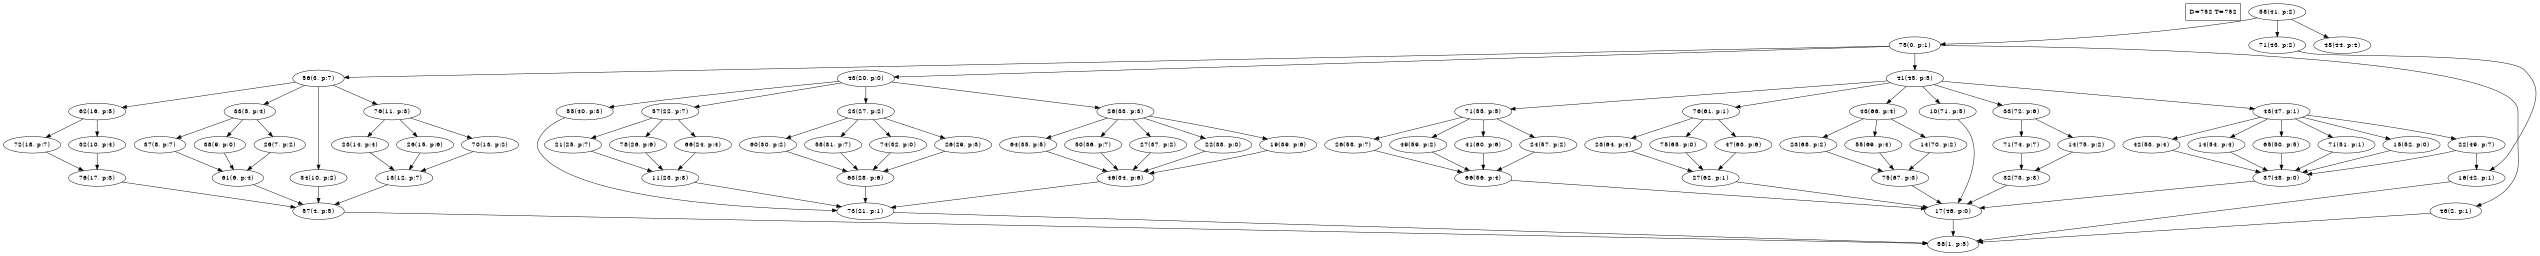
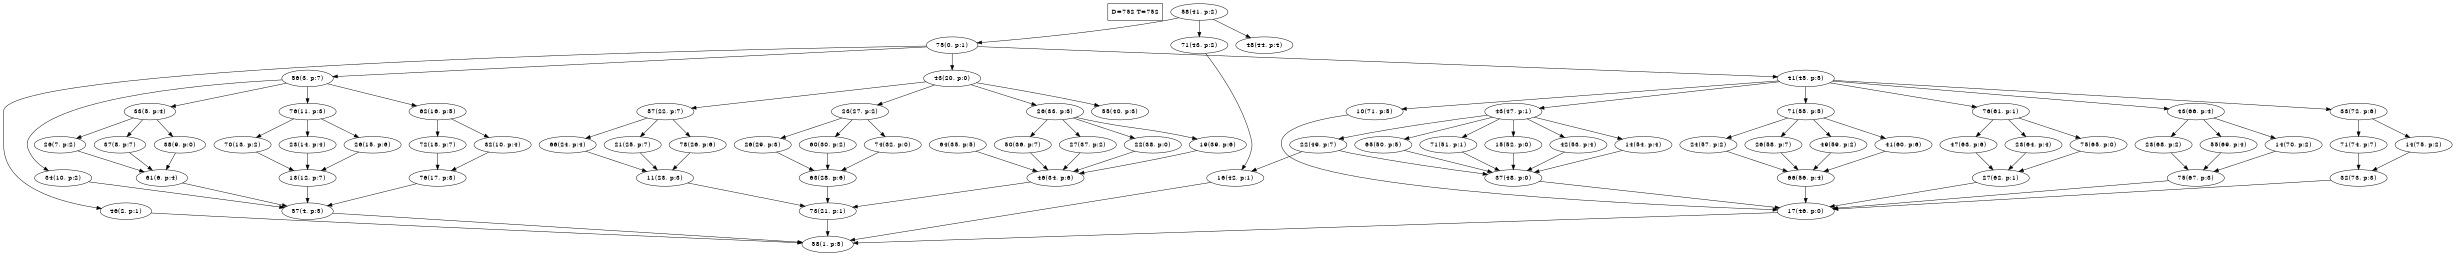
(1079, 127) -> none
(833, 145) -> none
(657, 196) -> none
